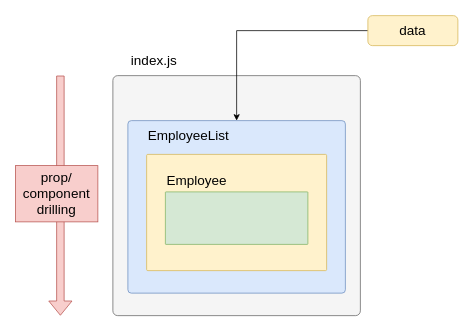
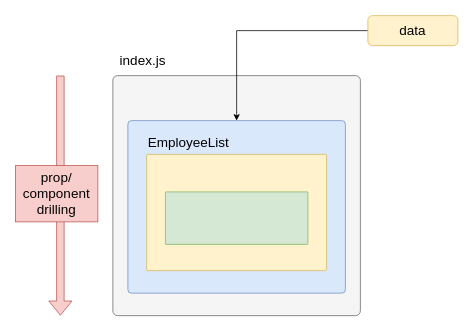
(154, 60) -> (143, 60)
(194, 135) -> (194, 143)
(212, 180) -> none
